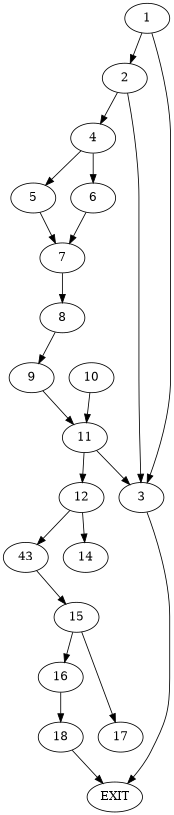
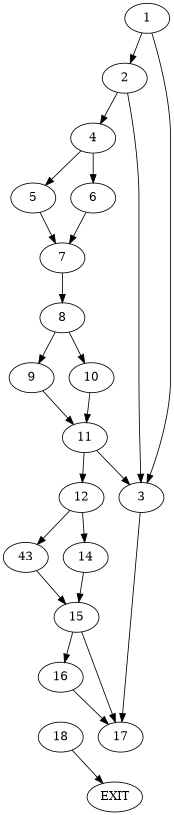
none -> (75, 344)
none -> (82, 583)
(170, 648) -> (131, 613)
(61, 703) -> (88, 704)
